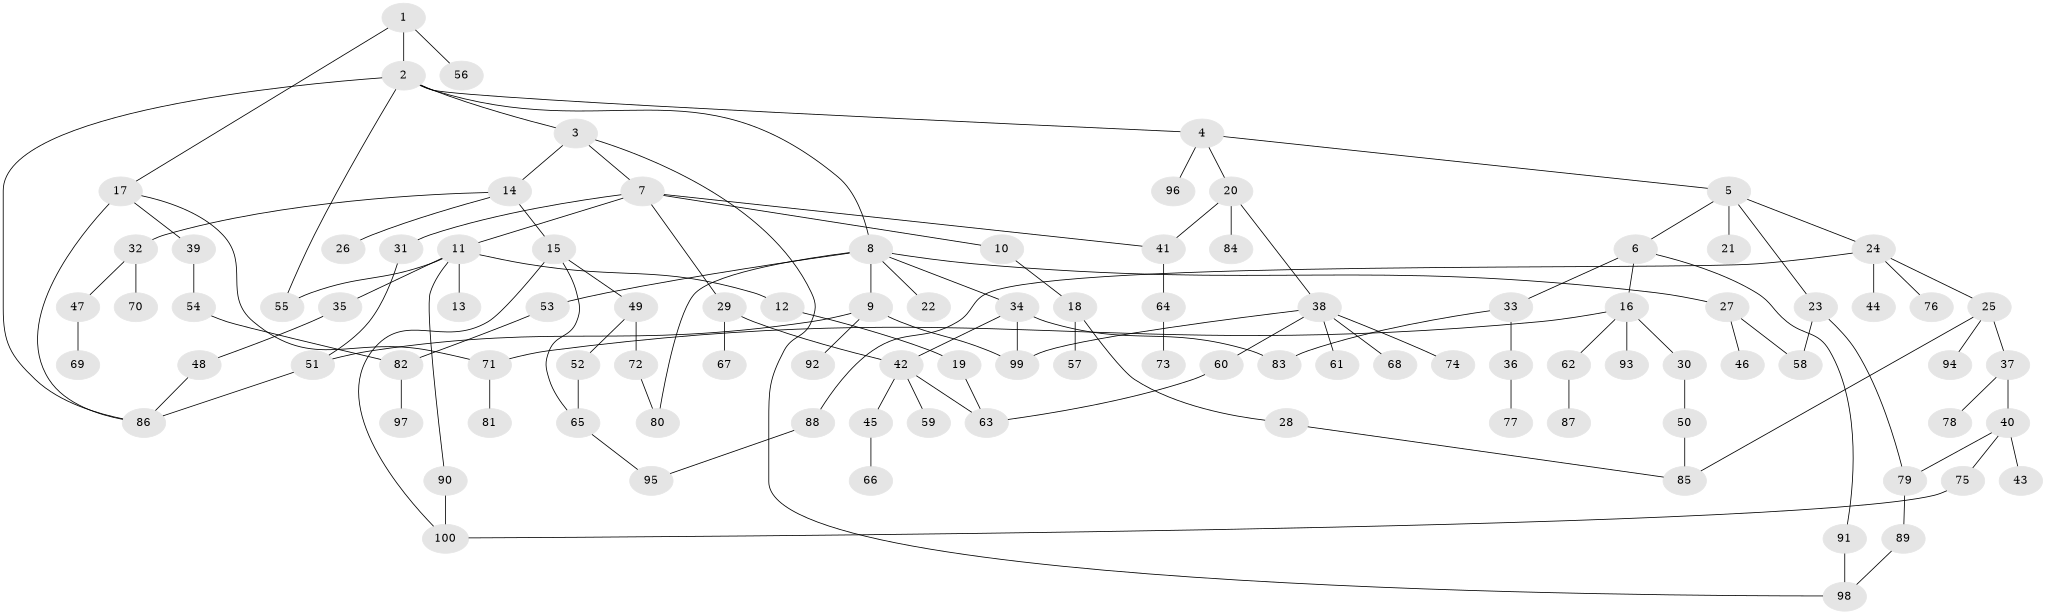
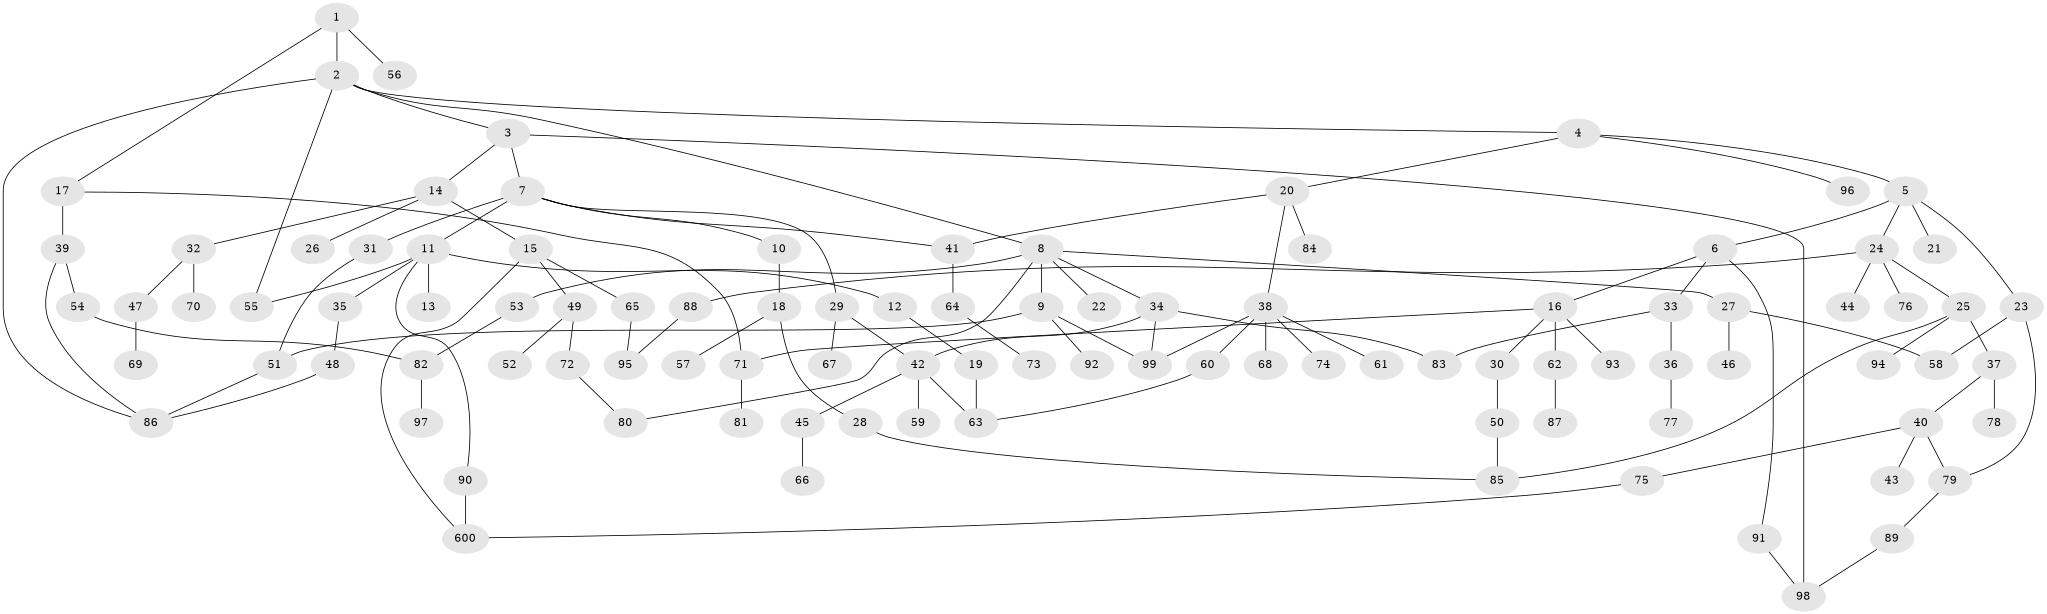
(39, 325) -> (66, 351)
(578, 394) -> none
(446, 539) -> (466, 539)
